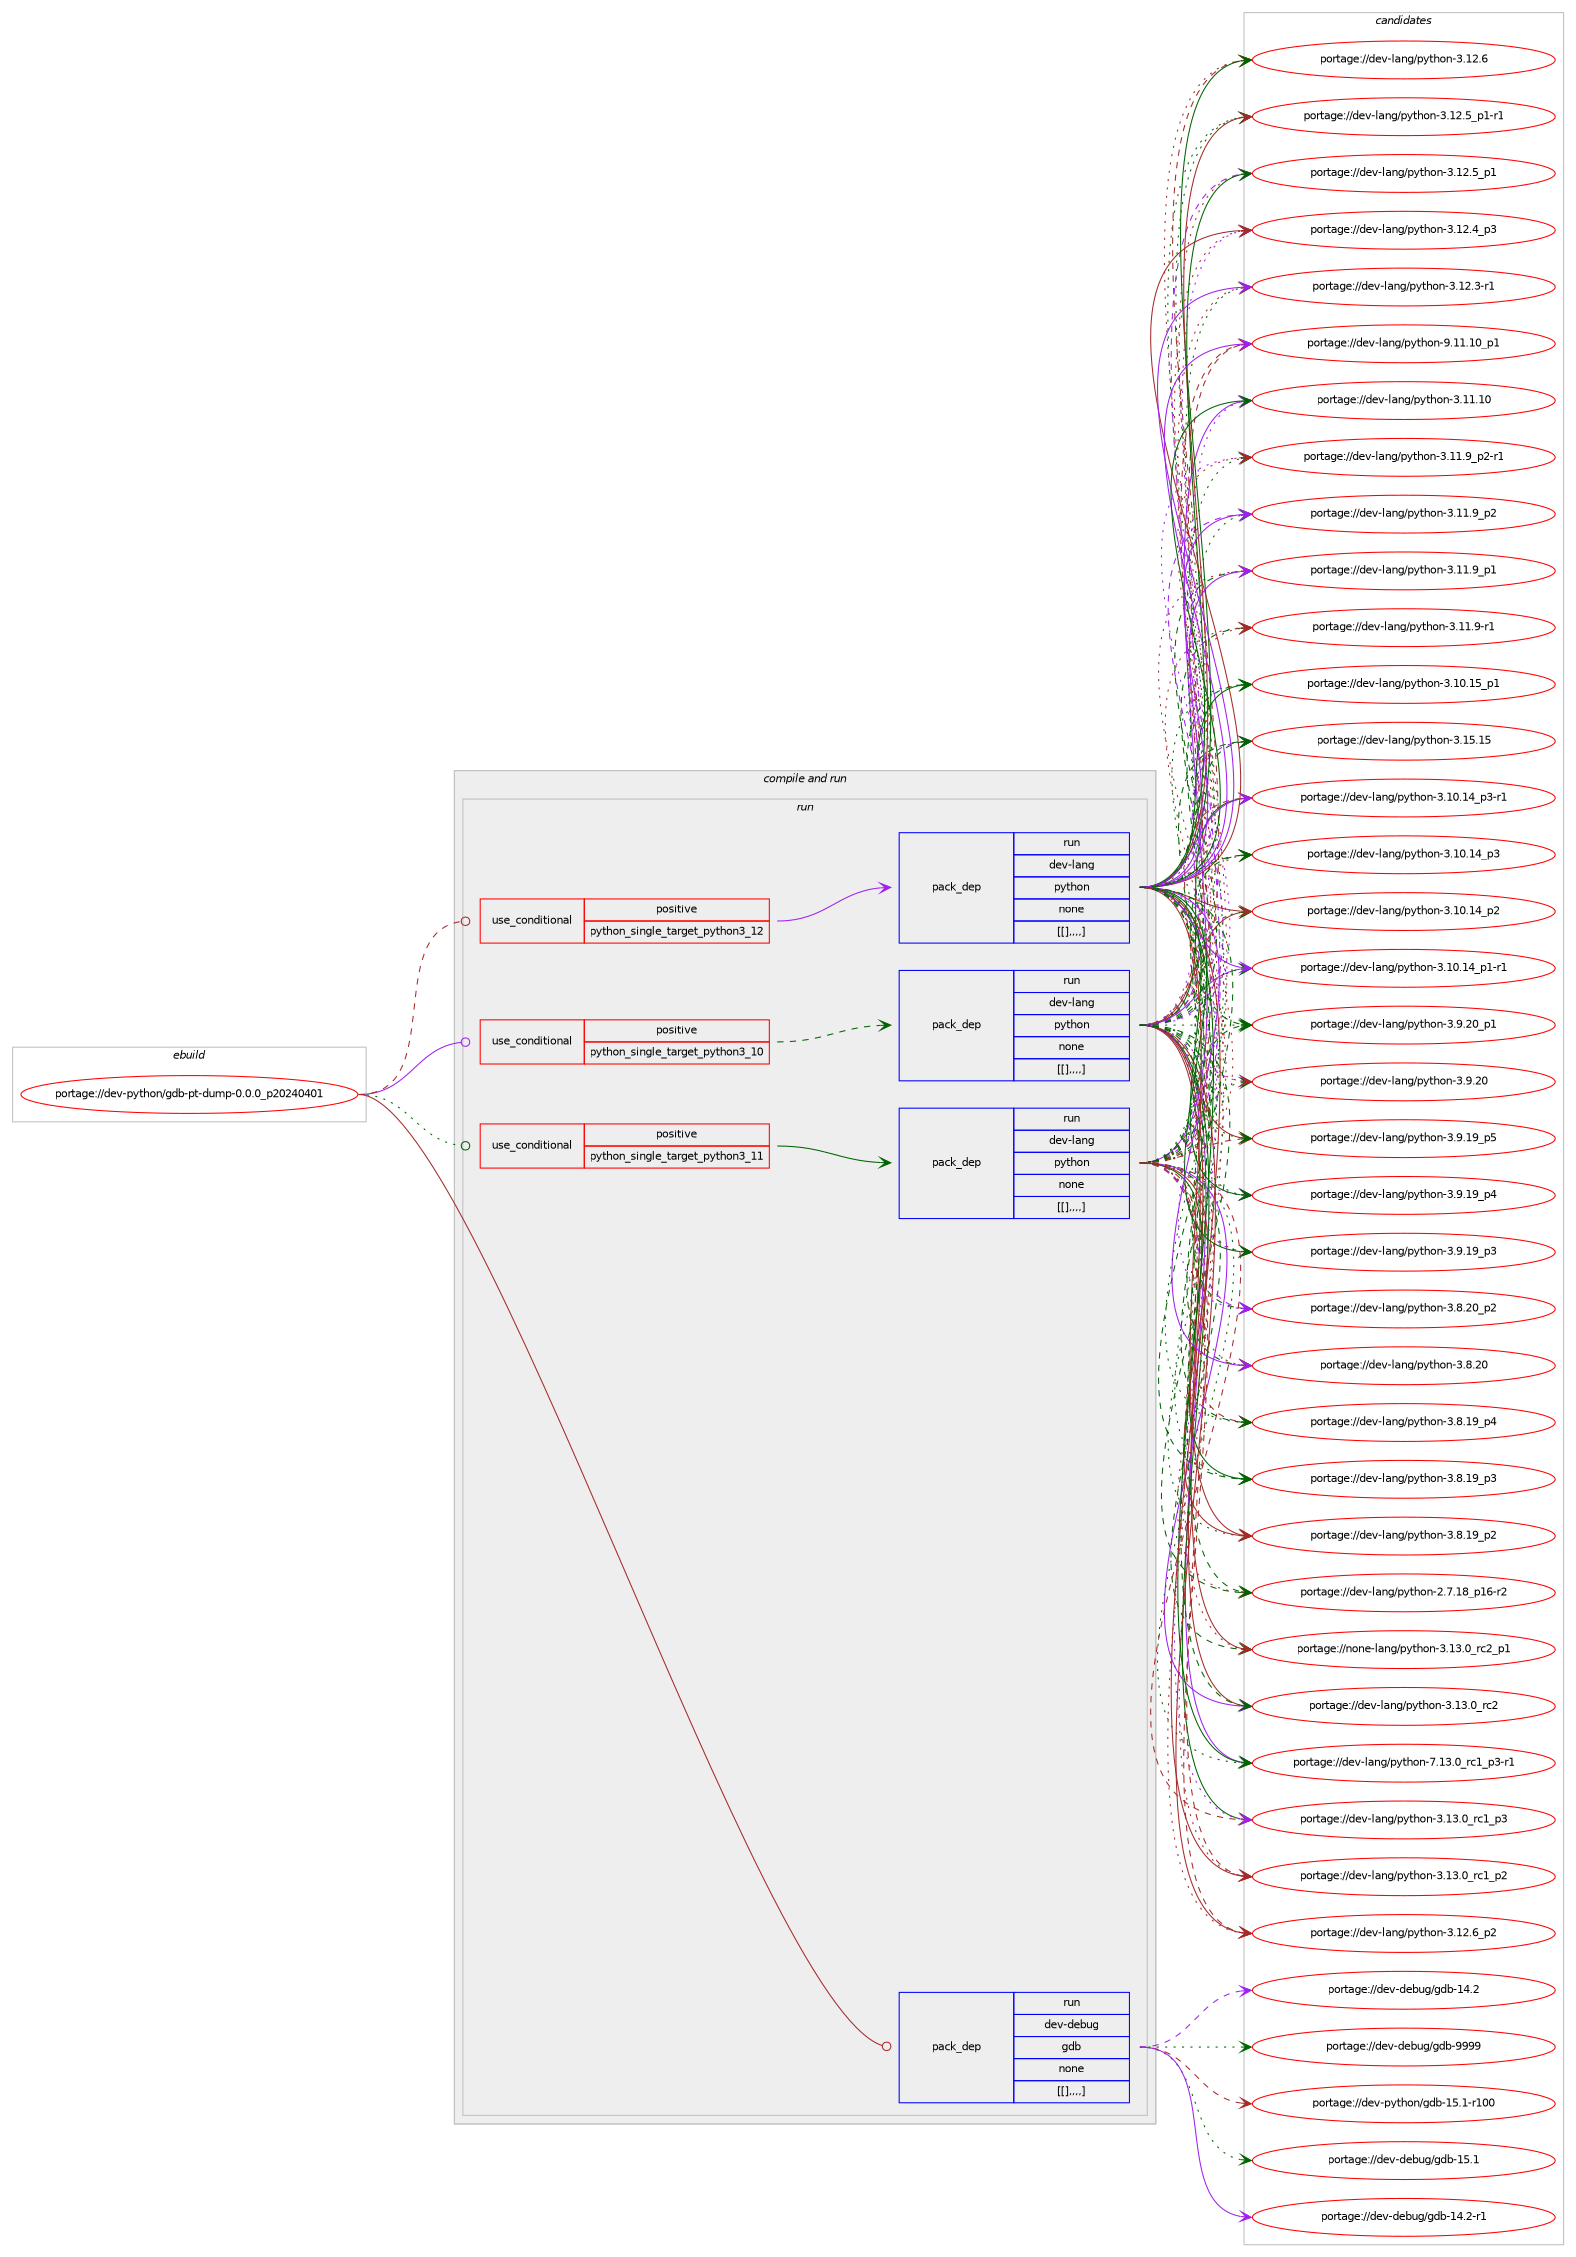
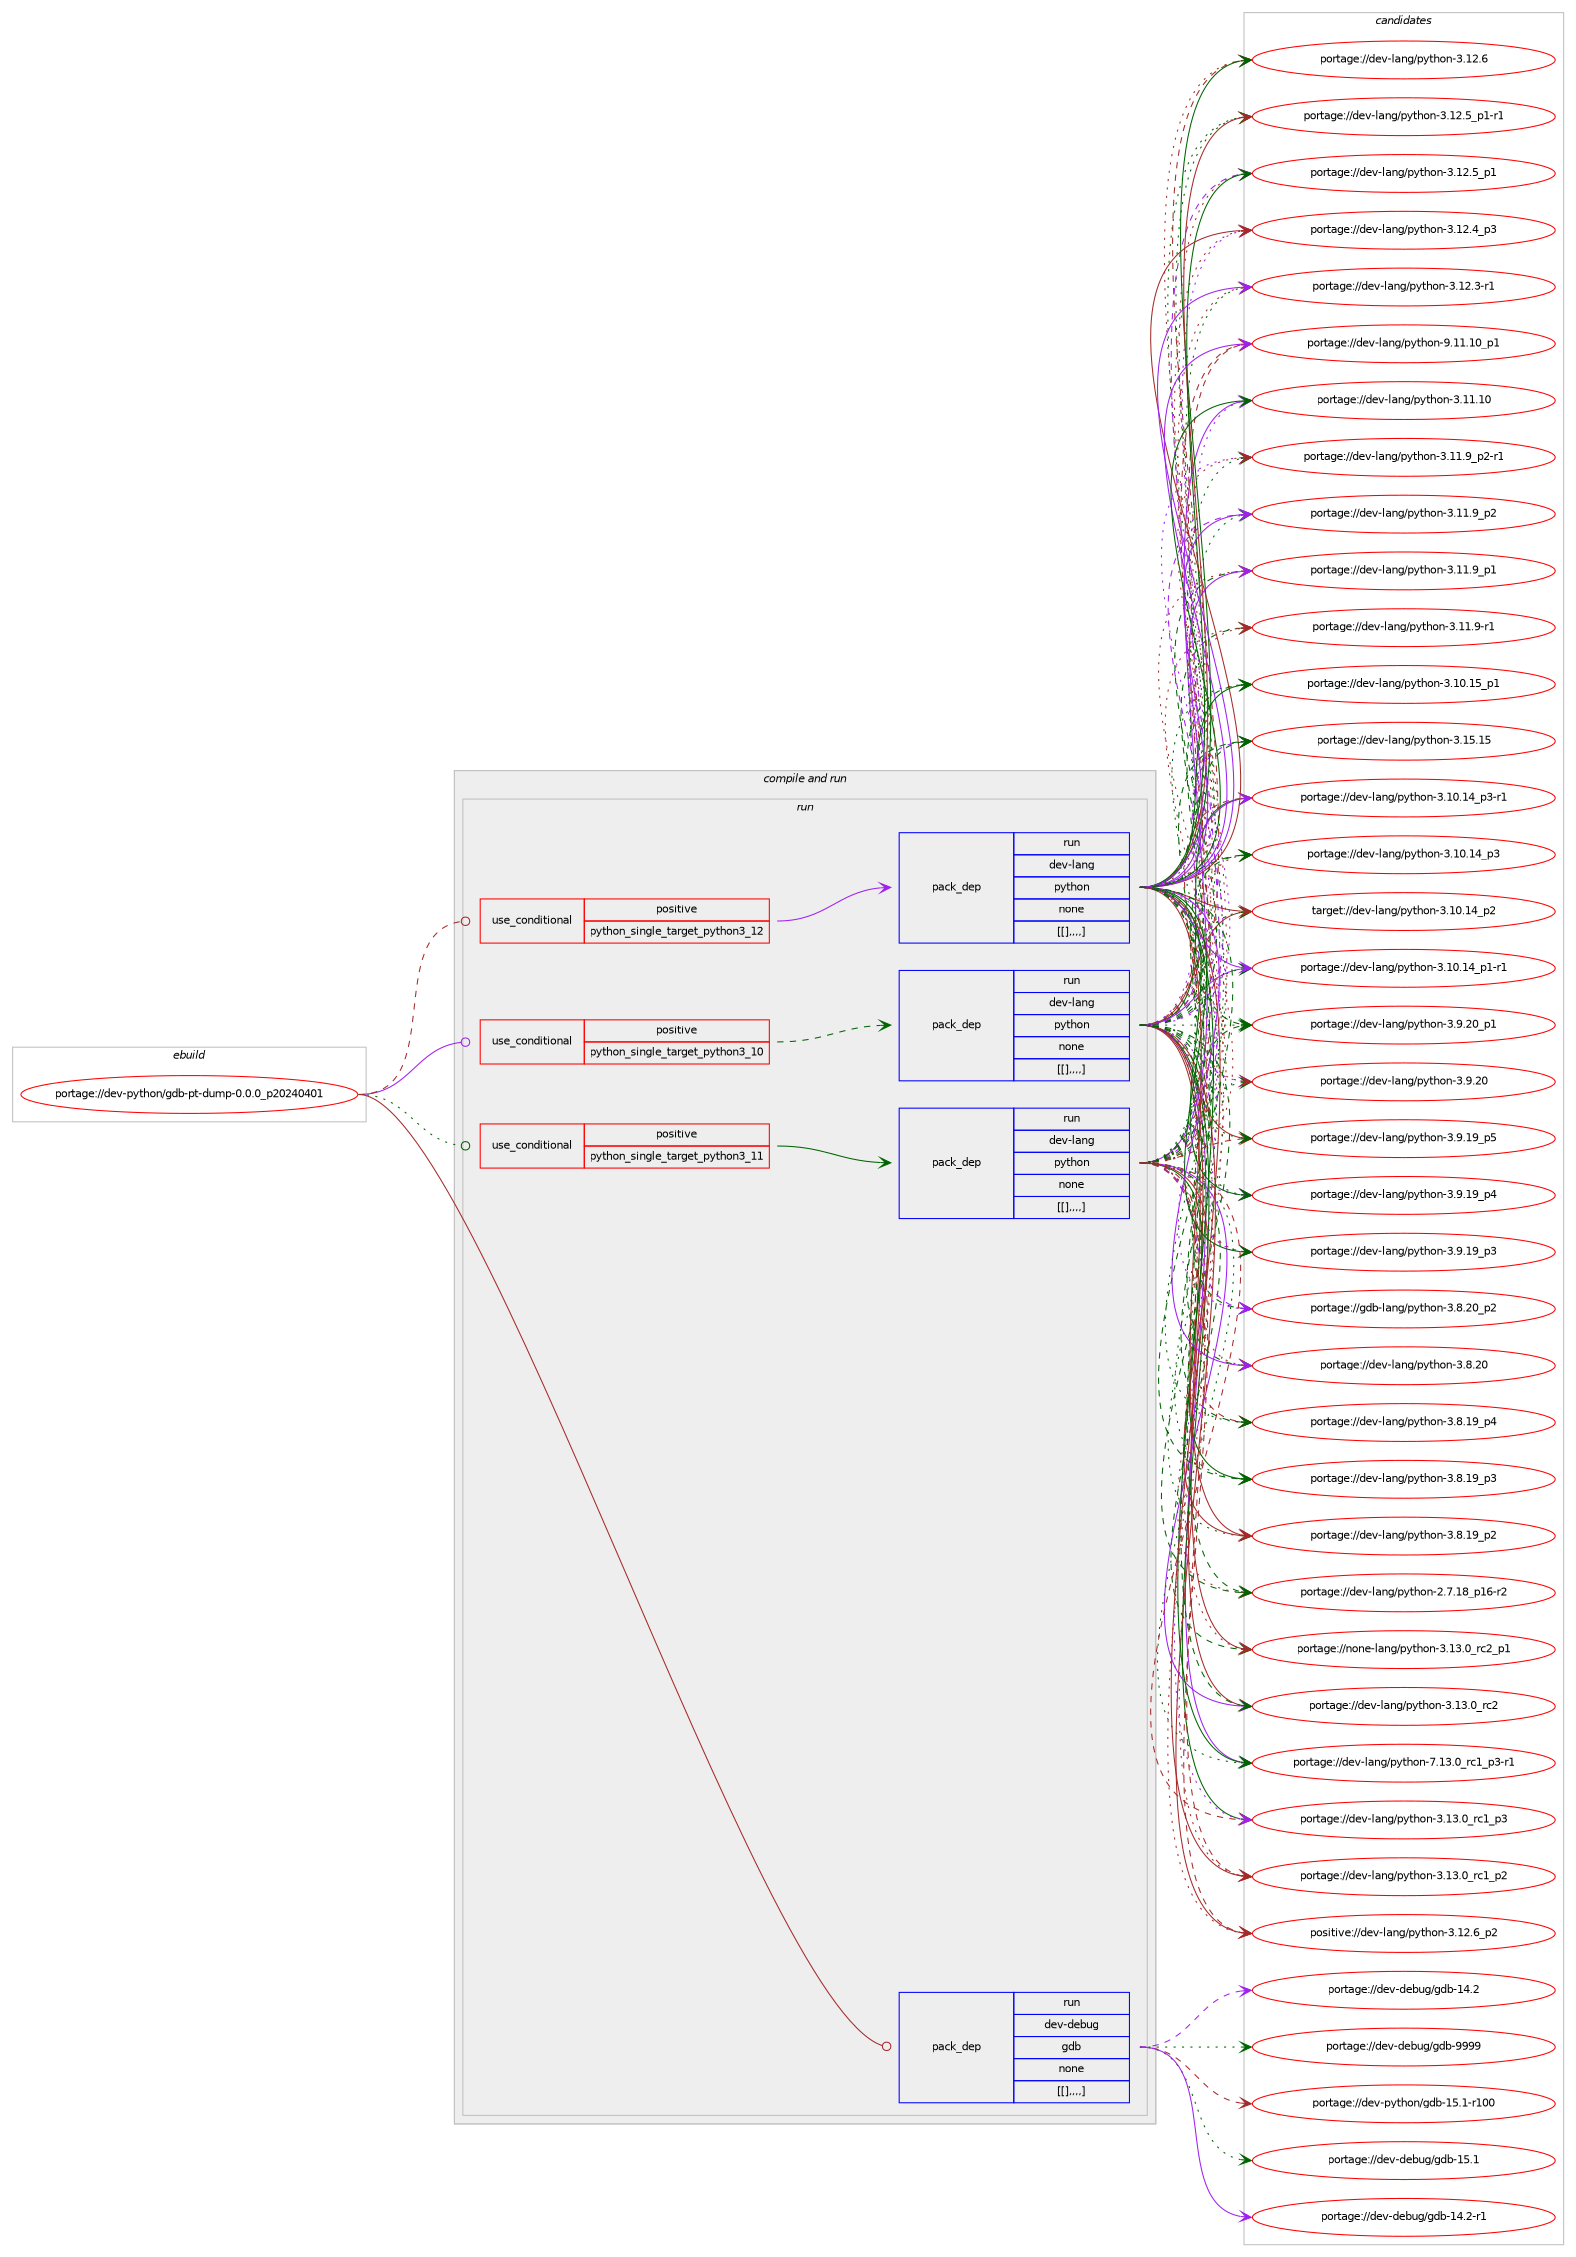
(1404, 912) -> (1404, 912)
(1404, 1309) -> (1404, 1309)
(1404, 1934) -> (1404, 1934)
